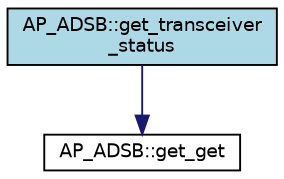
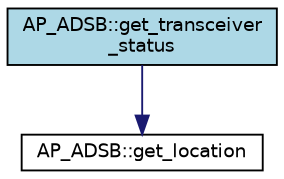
(142, 153) -> (142, 153)
